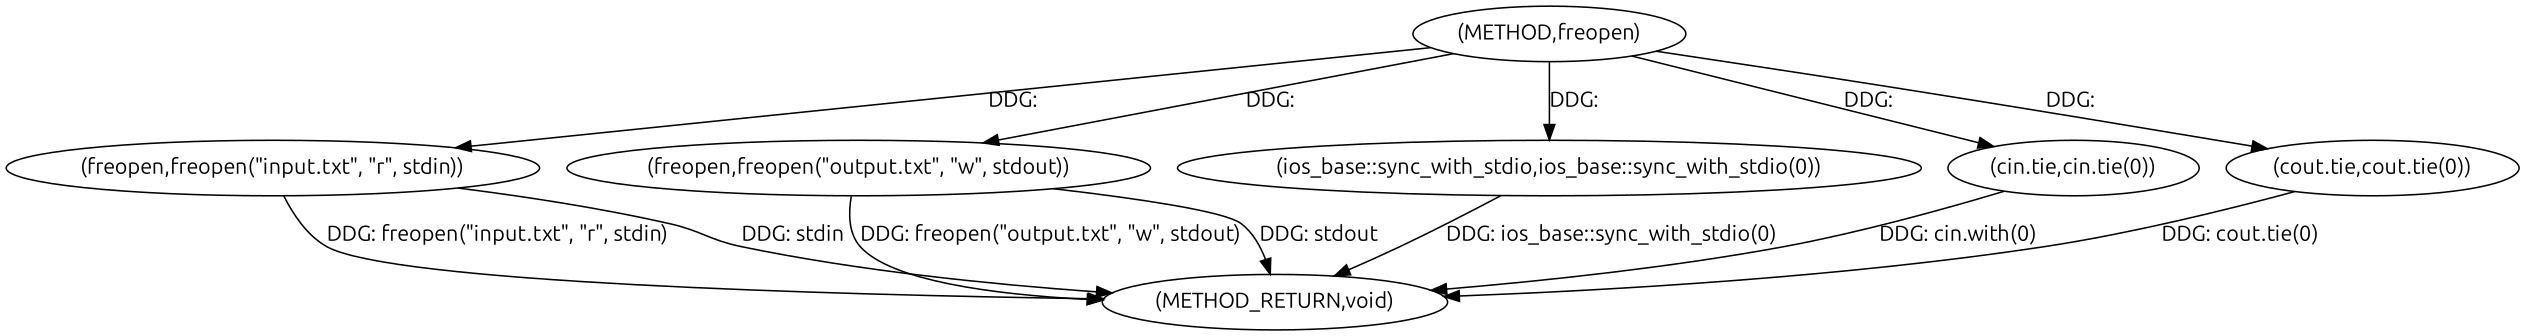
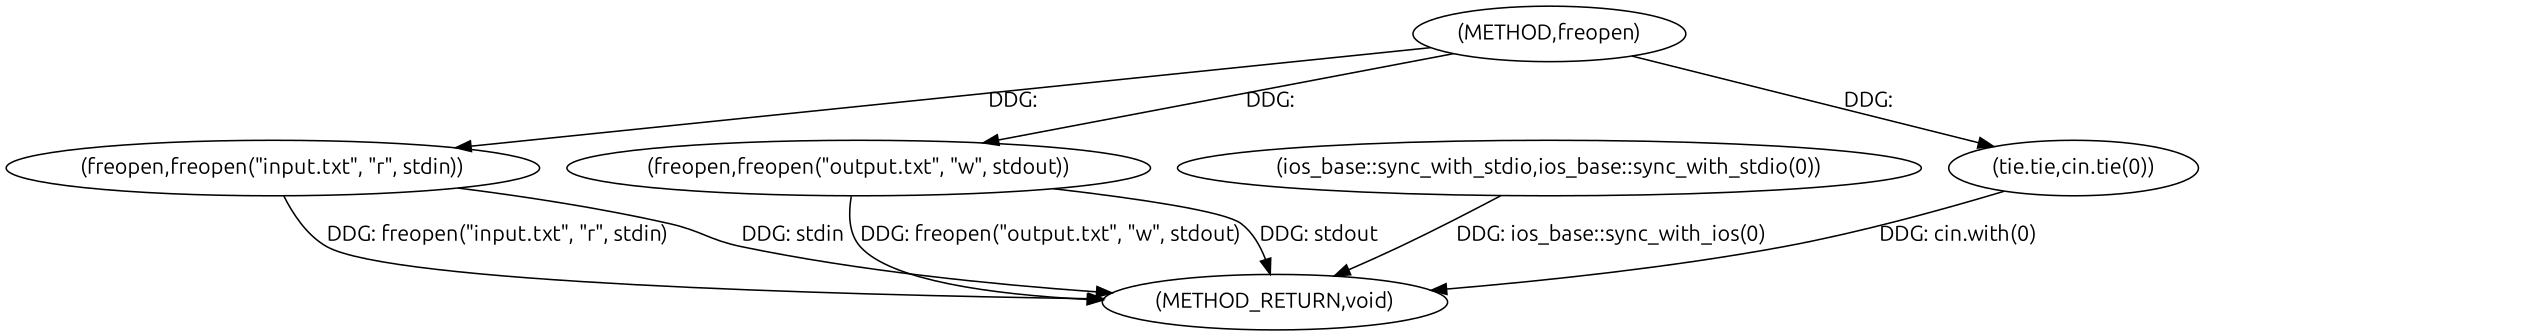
(1549, 93) -> none
(2074, 168) -> (2074, 168)
(2373, 168) -> none
(1612, 235) -> (1612, 235)
